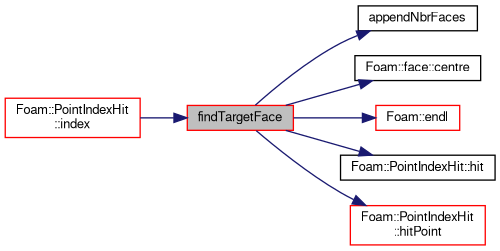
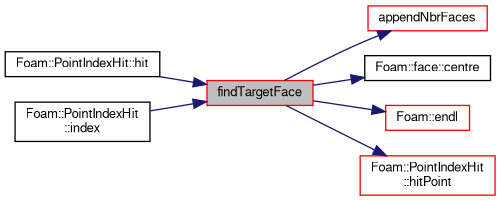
(418, 18) -> (428, 18)
(73, 118) -> (83, 122)
(323, 141) -> (176, 79)
